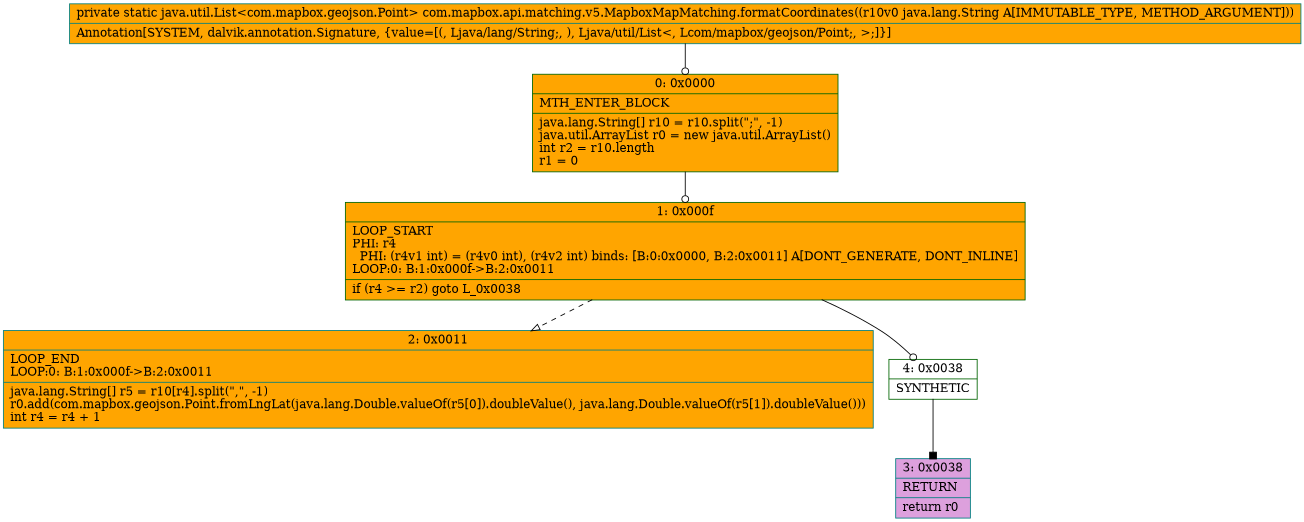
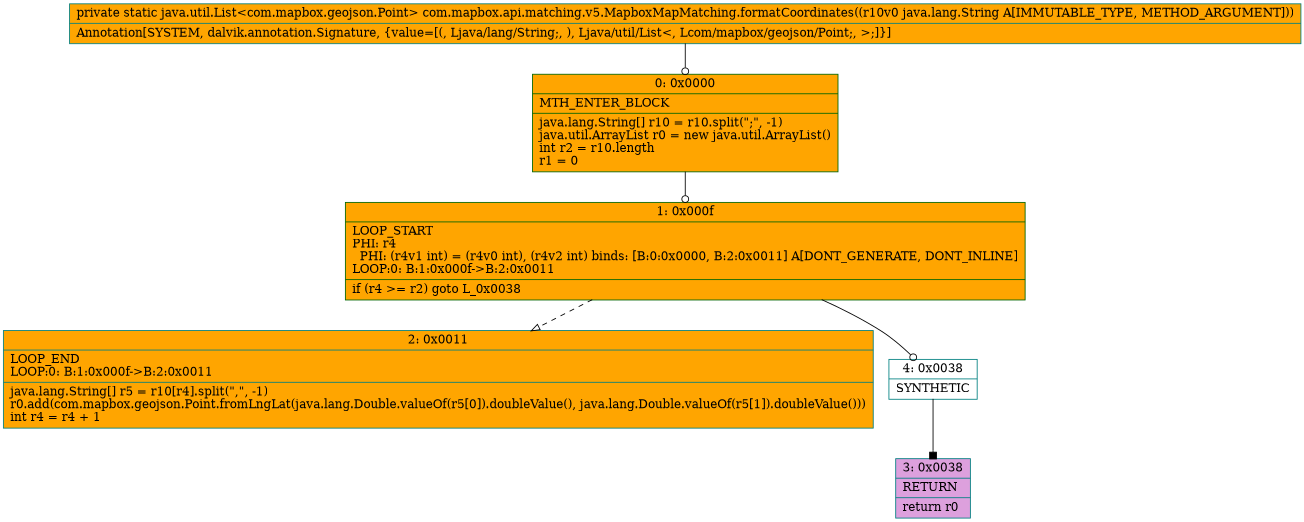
(933, 379) -> (933, 379)
